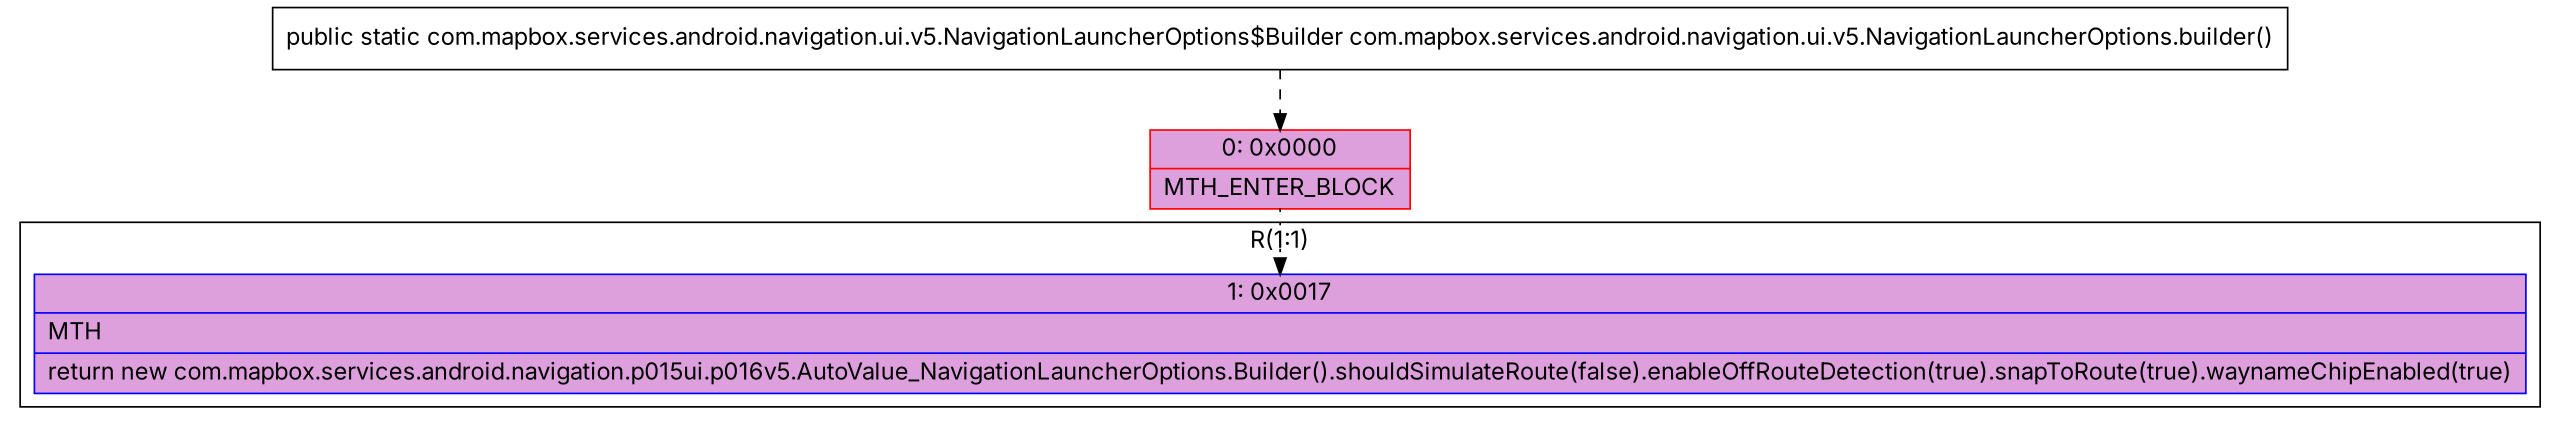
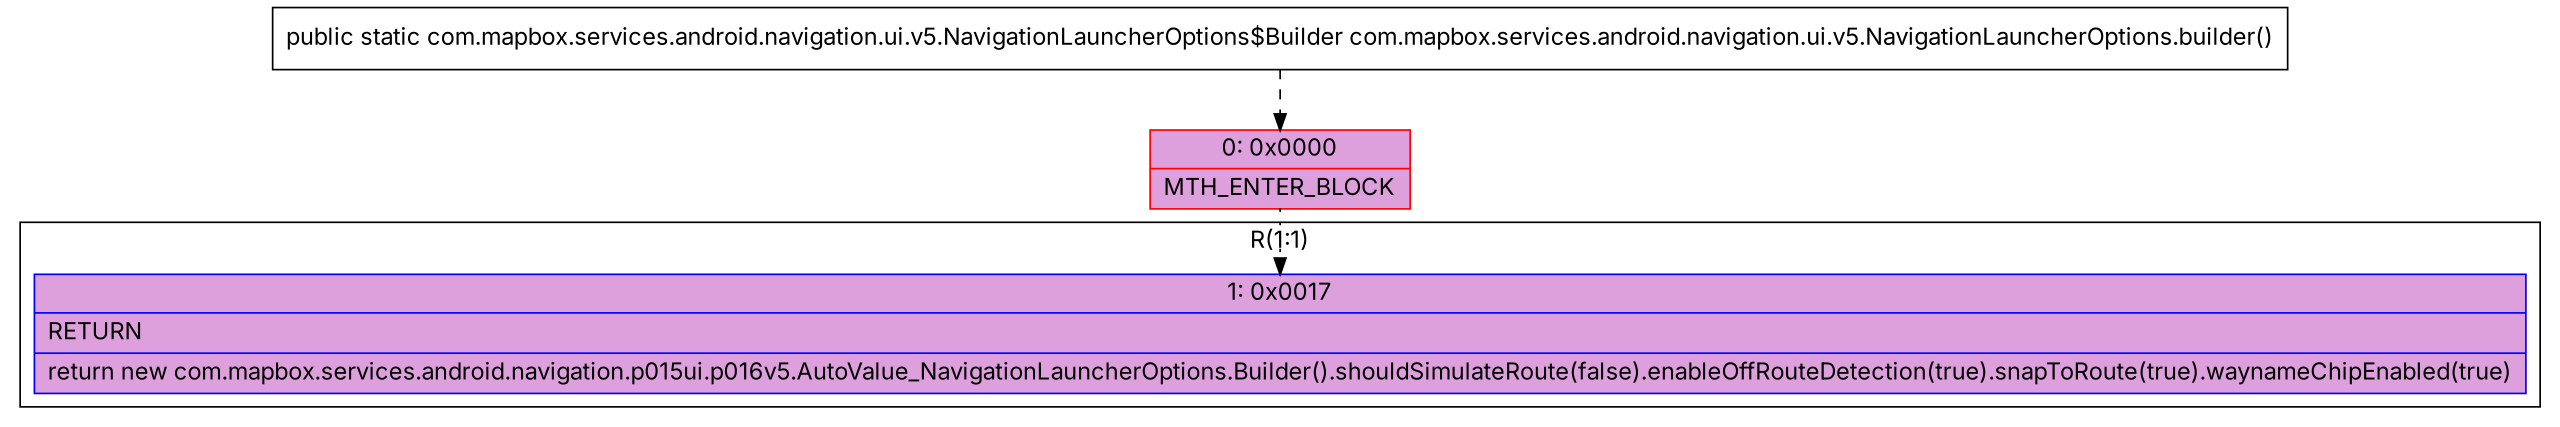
(76, 332) -> (96, 332)
